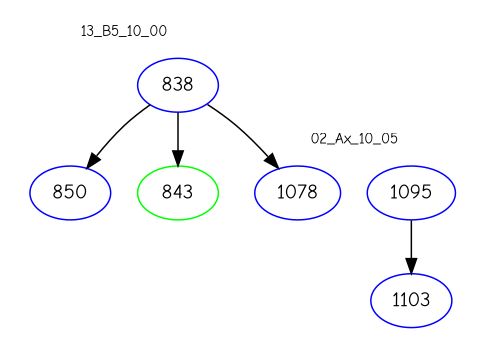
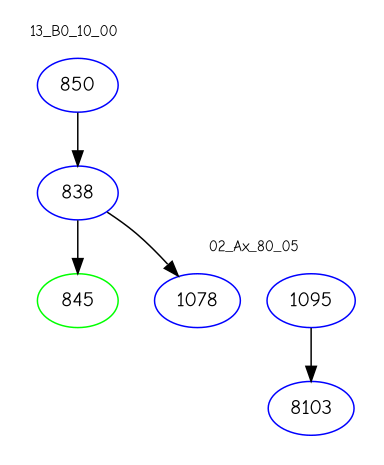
(124, 32) -> (74, 32)
(121, 128) -> (78, 132)
(355, 140) -> (254, 248)
(178, 193) -> (78, 301)
(411, 301) -> (311, 408)
